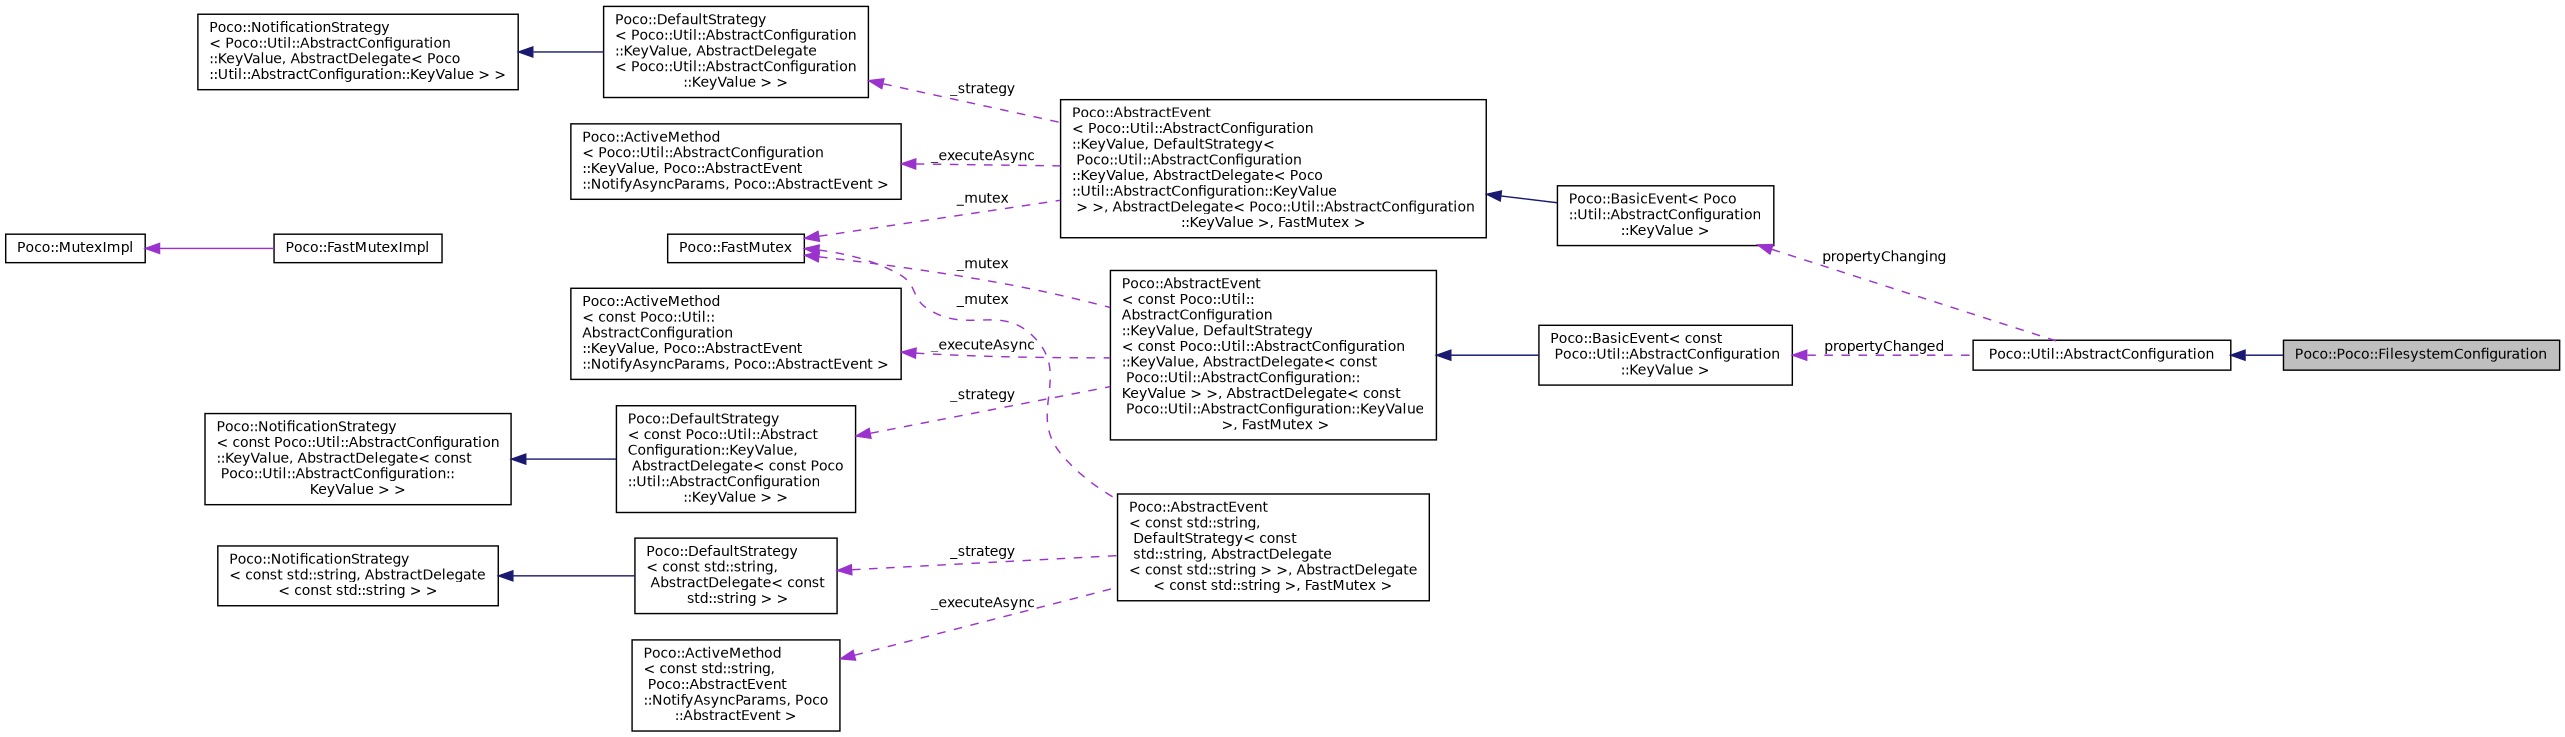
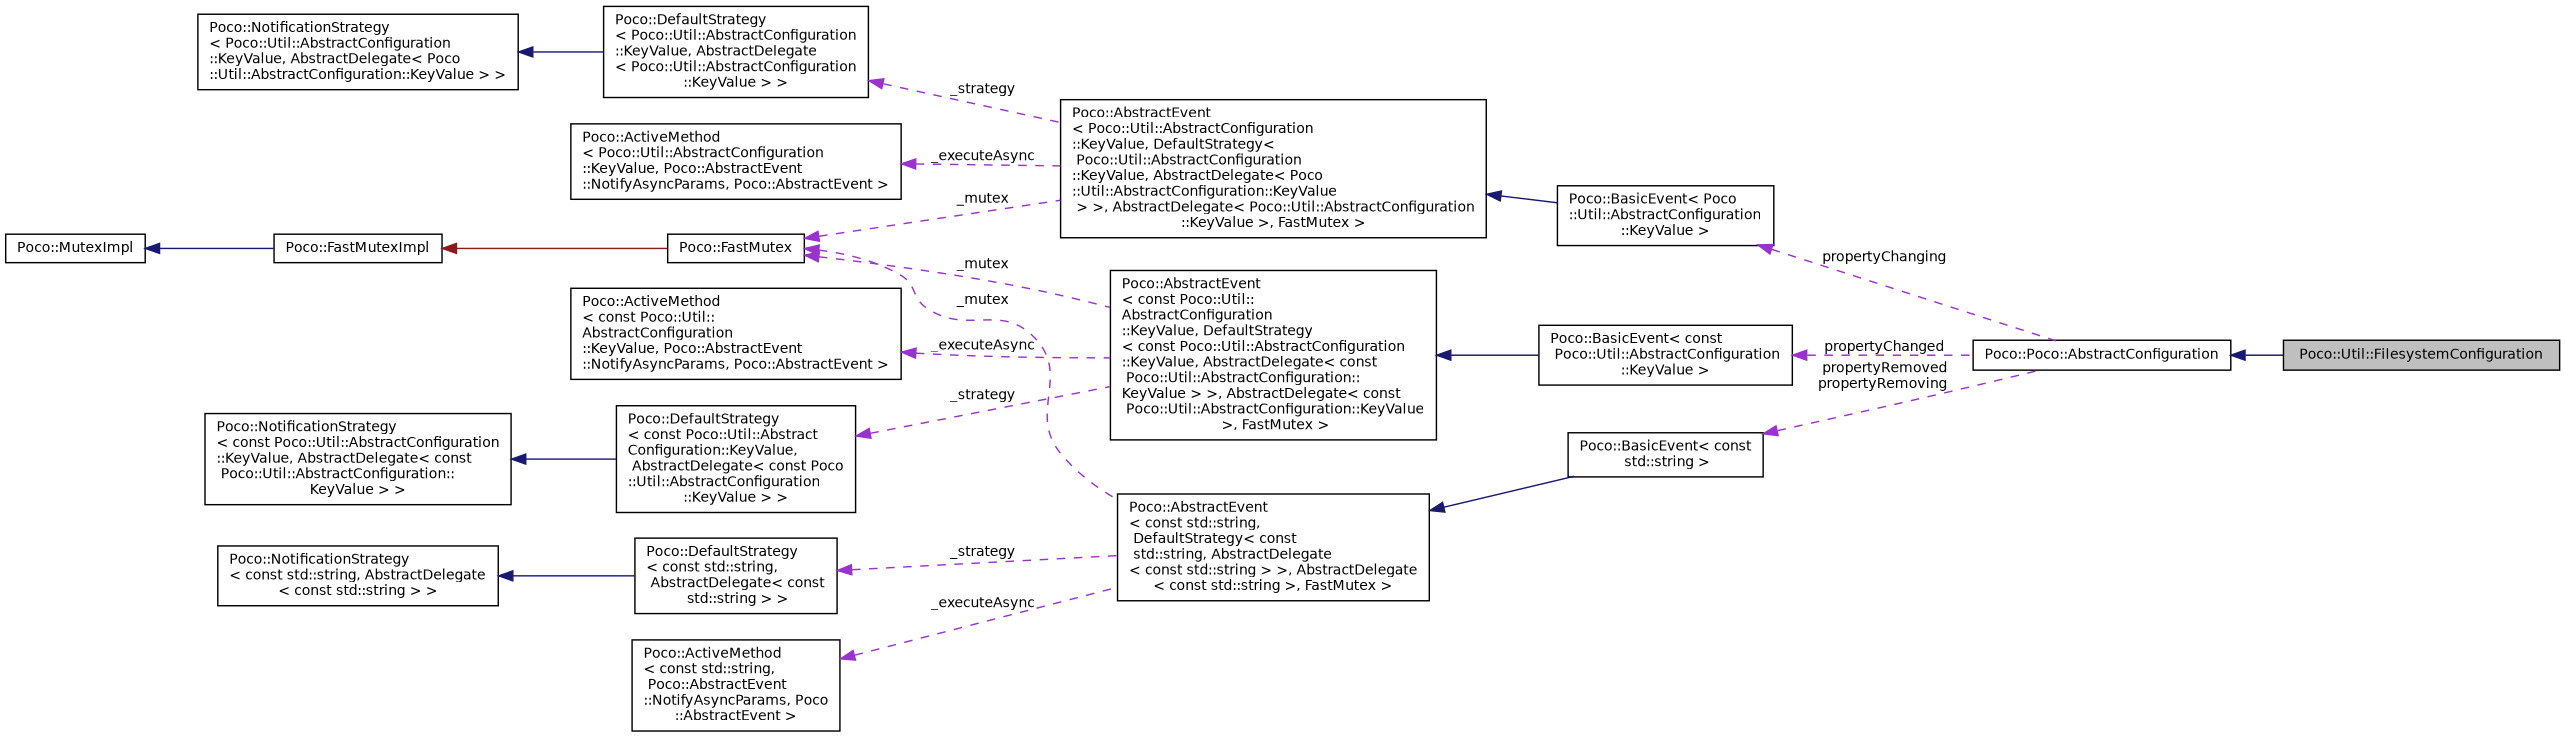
(217, 248) -> (217, 248)
none -> (562, 248)
(2102, 355) -> (2102, 355)
(2422, 355) -> (2422, 355)
none -> (1666, 455)
